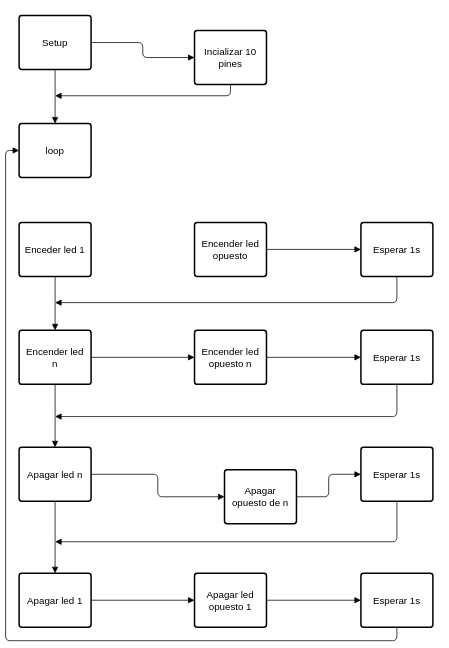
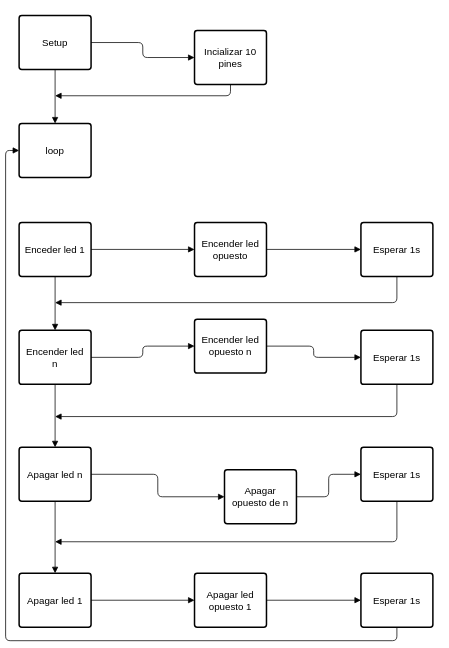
none -> (139, 249)
(231, 357) -> (231, 346)
